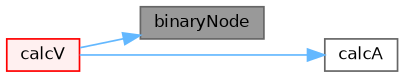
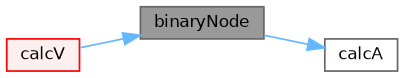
(194, 55) -> (286, 40)
